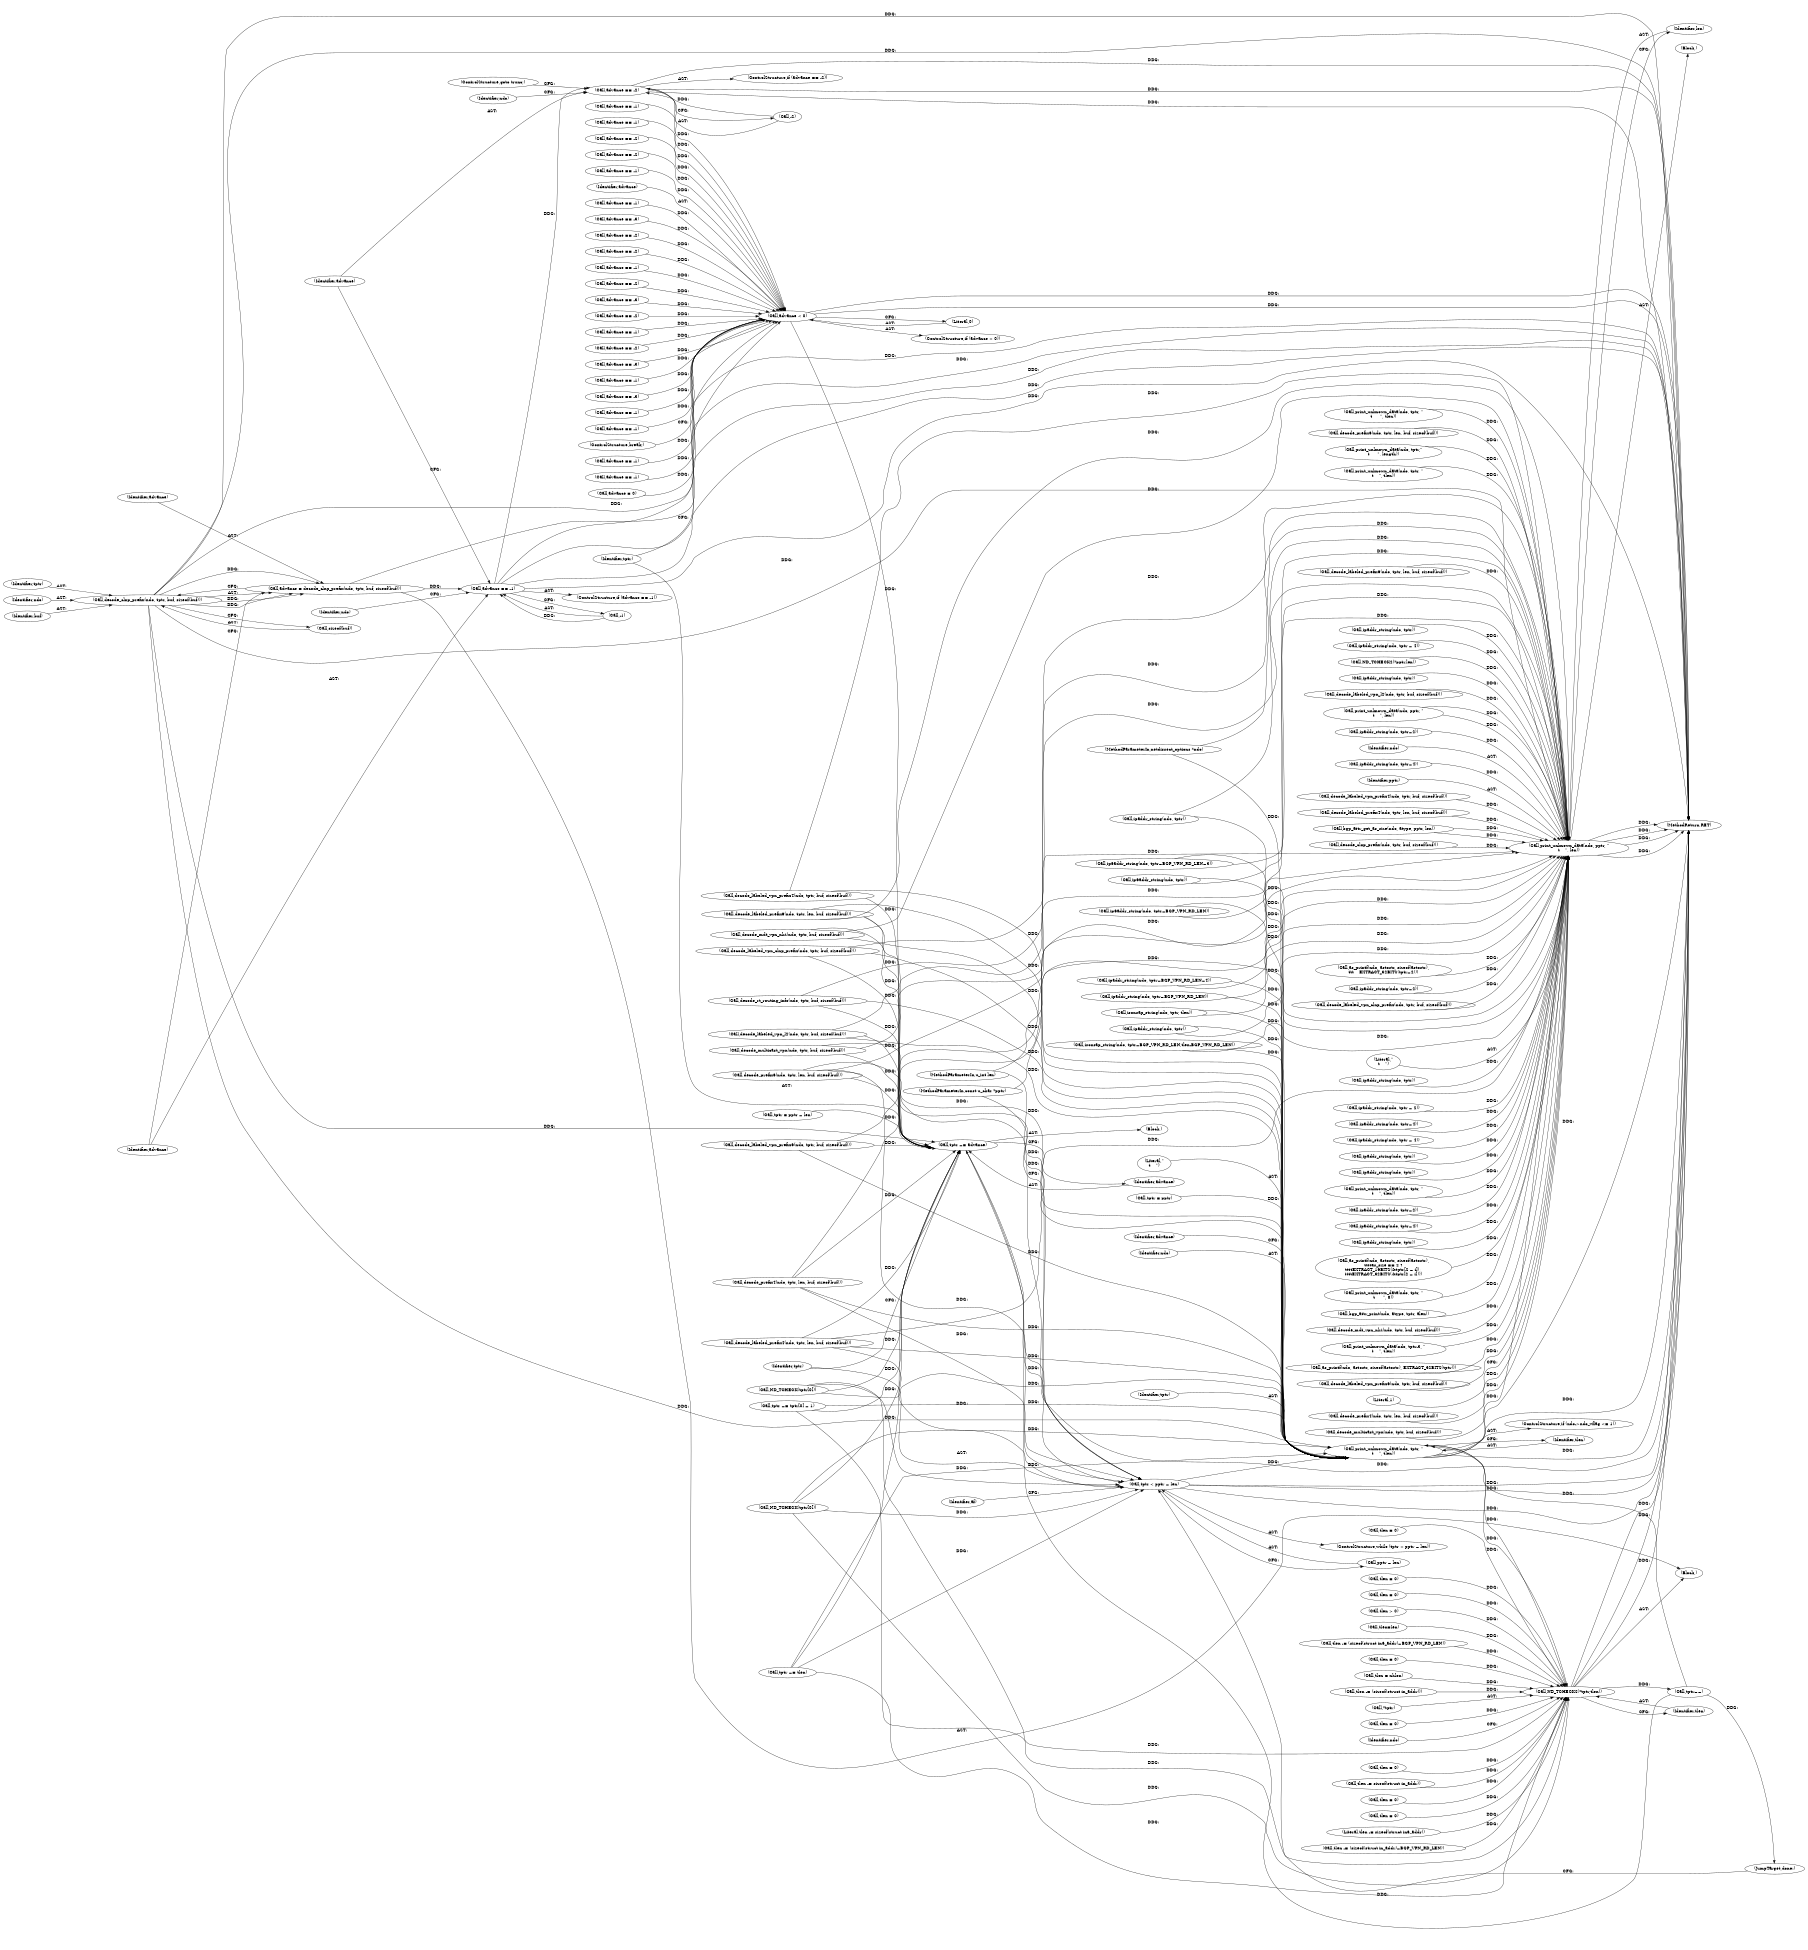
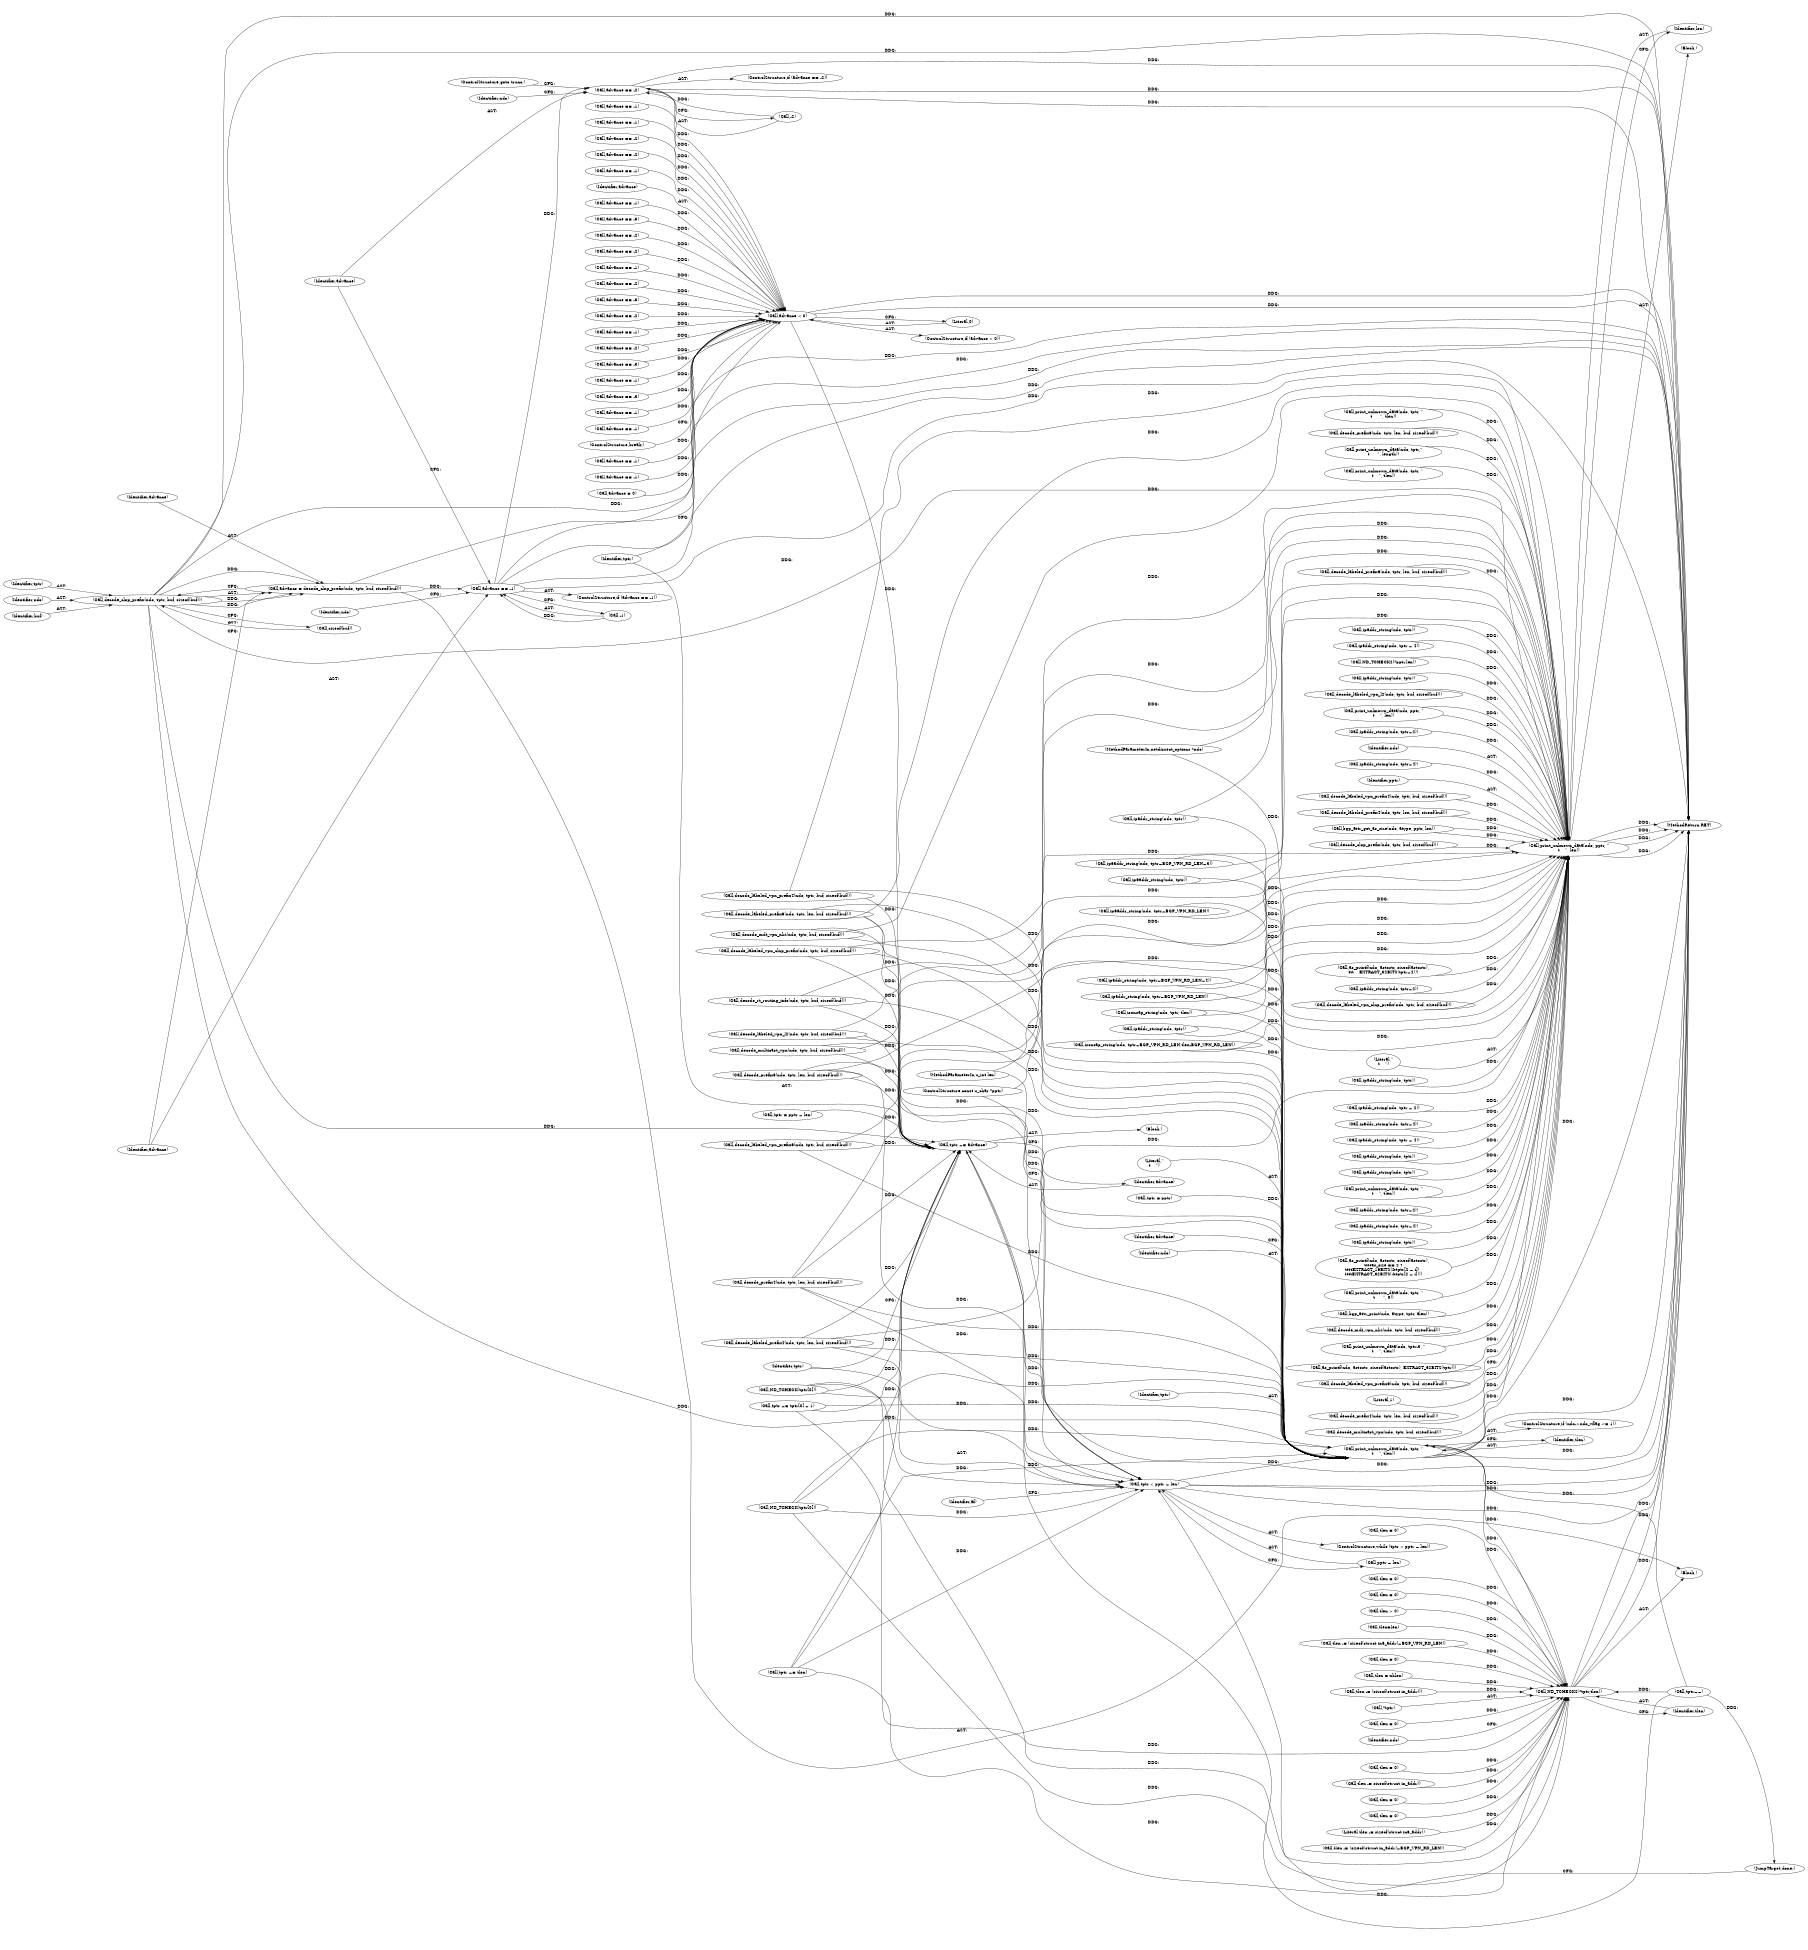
(963, 1091) -> (963, 1091)
(1635, 1687) -> (1643, 1692)
